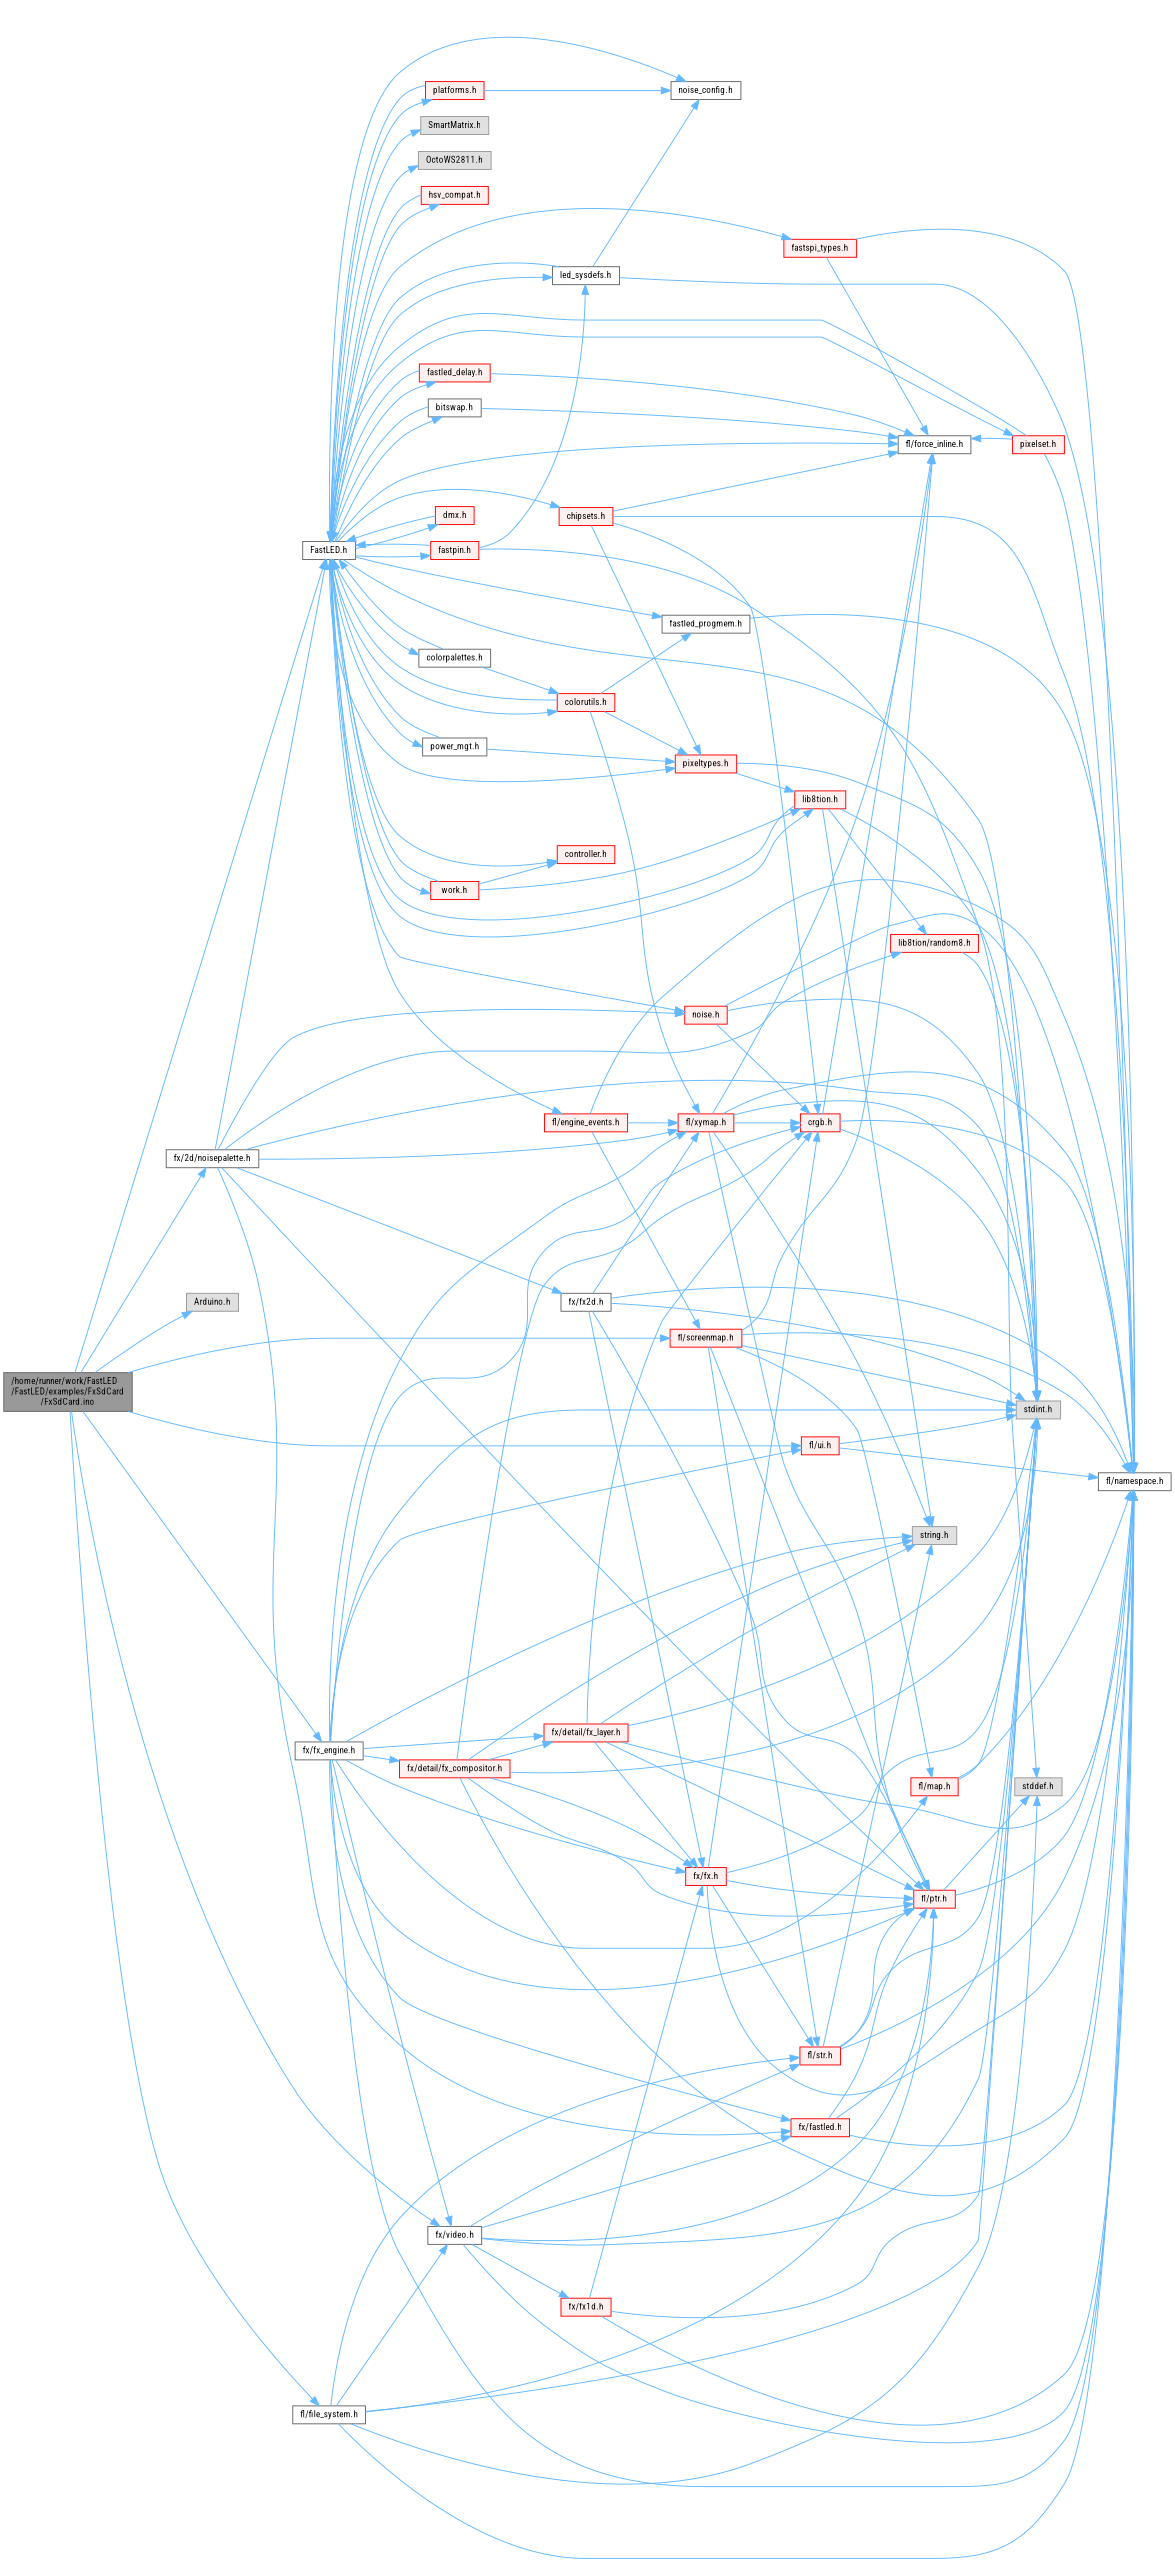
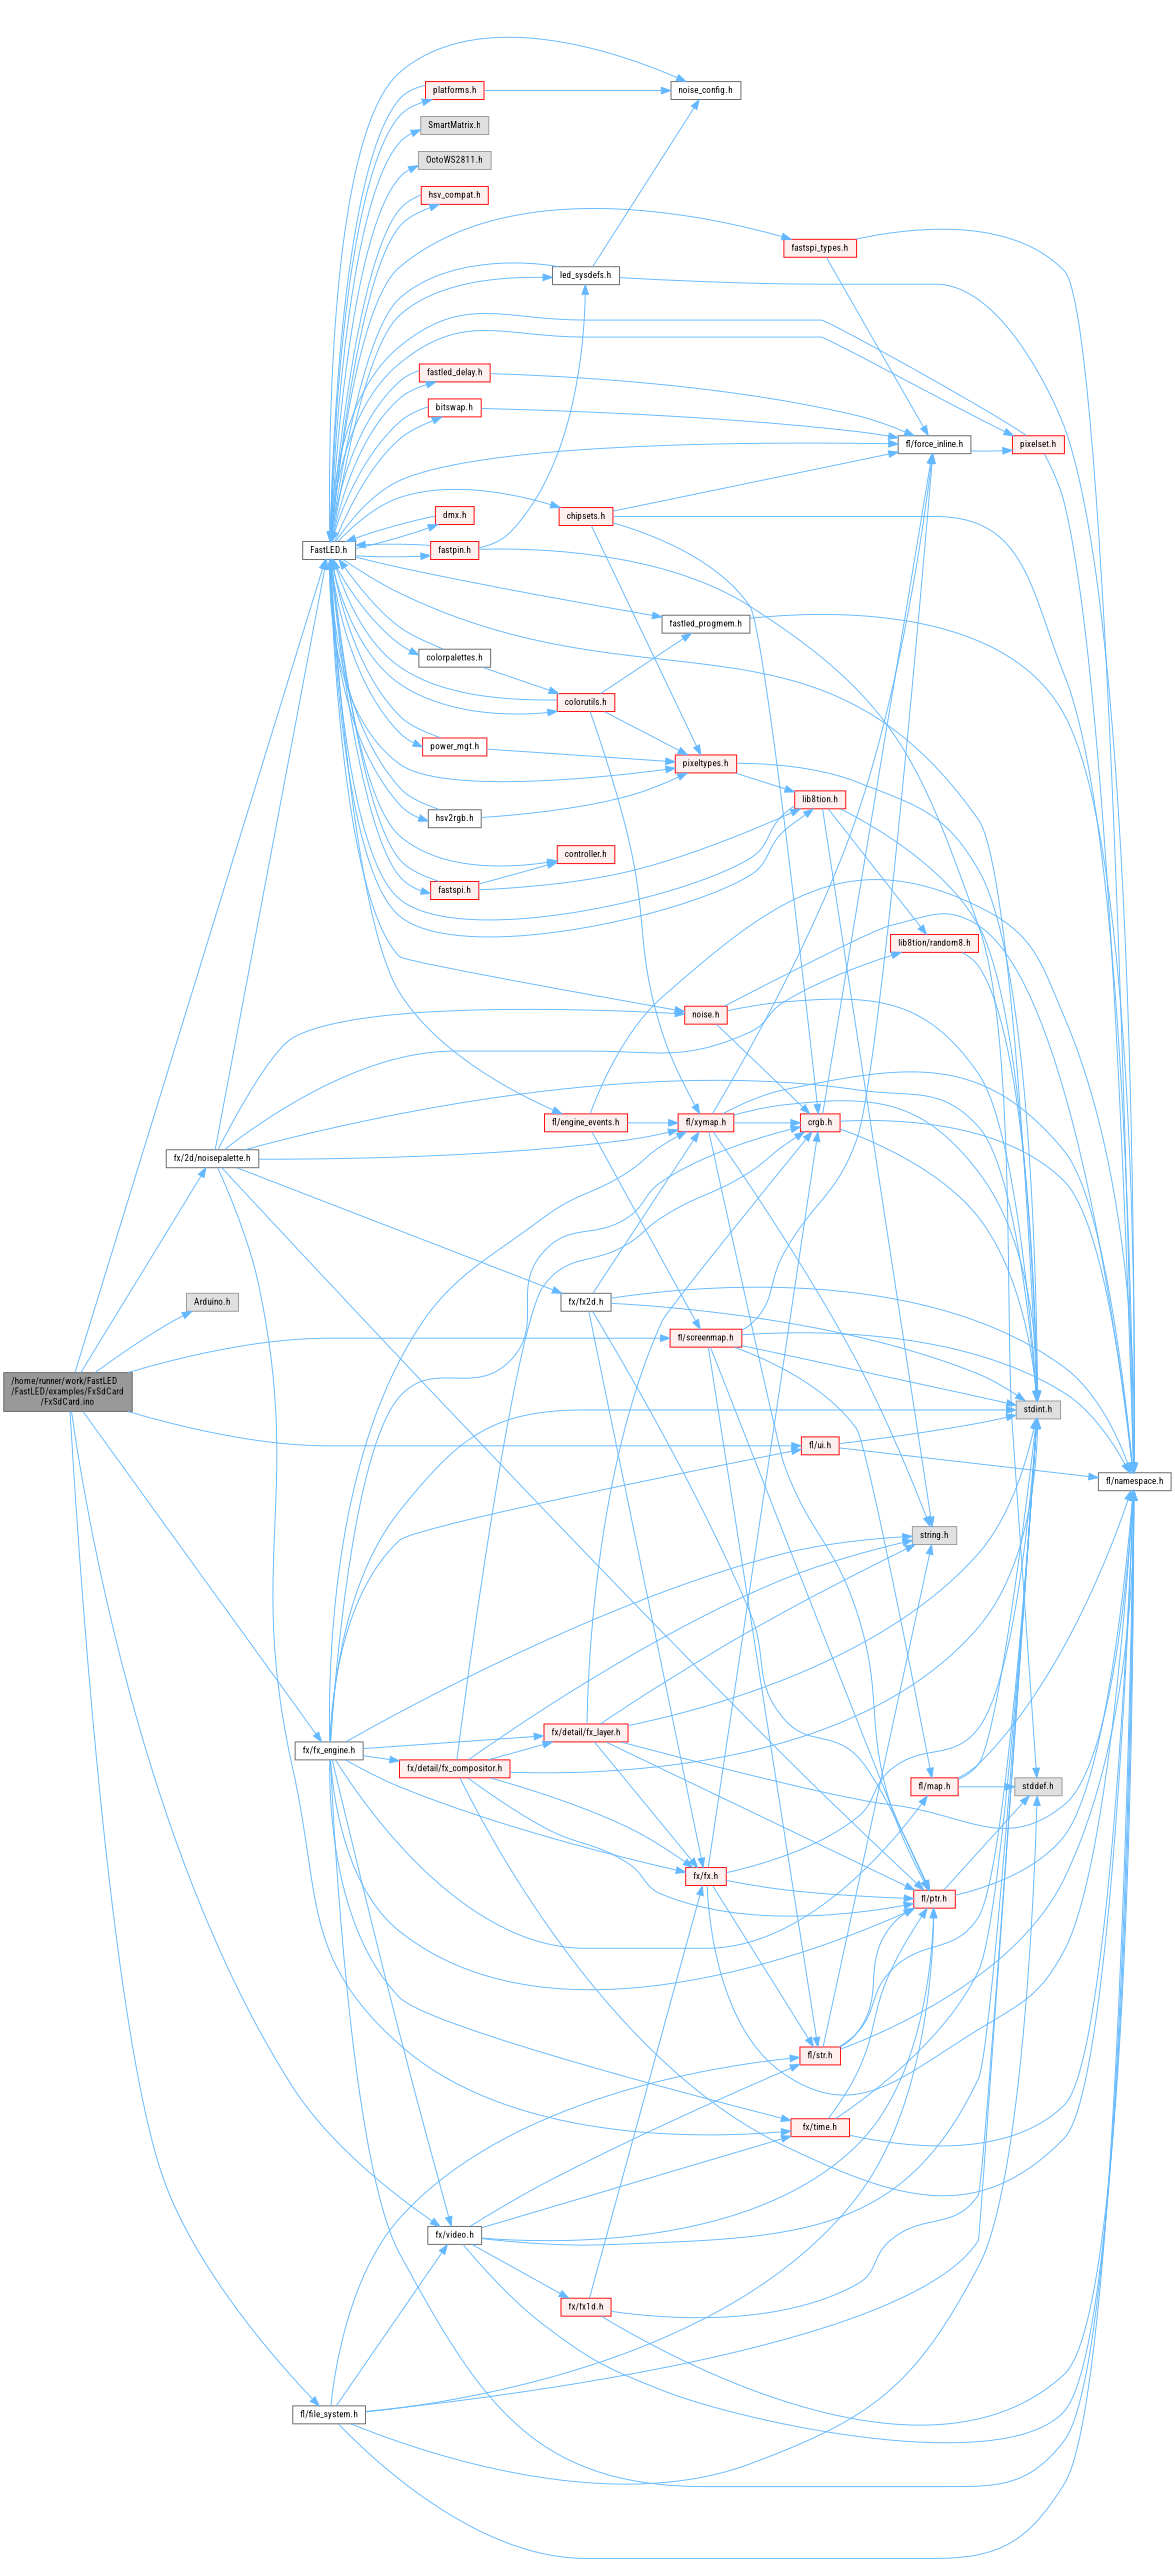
(455, 408) -> (455, 408)
(997, 438) -> (987, 451)
(455, 747) -> (455, 747)
none -> (455, 819)
(455, 891) -> (455, 891)
none -> (982, 1787)
(820, 2128) -> (820, 2128)
